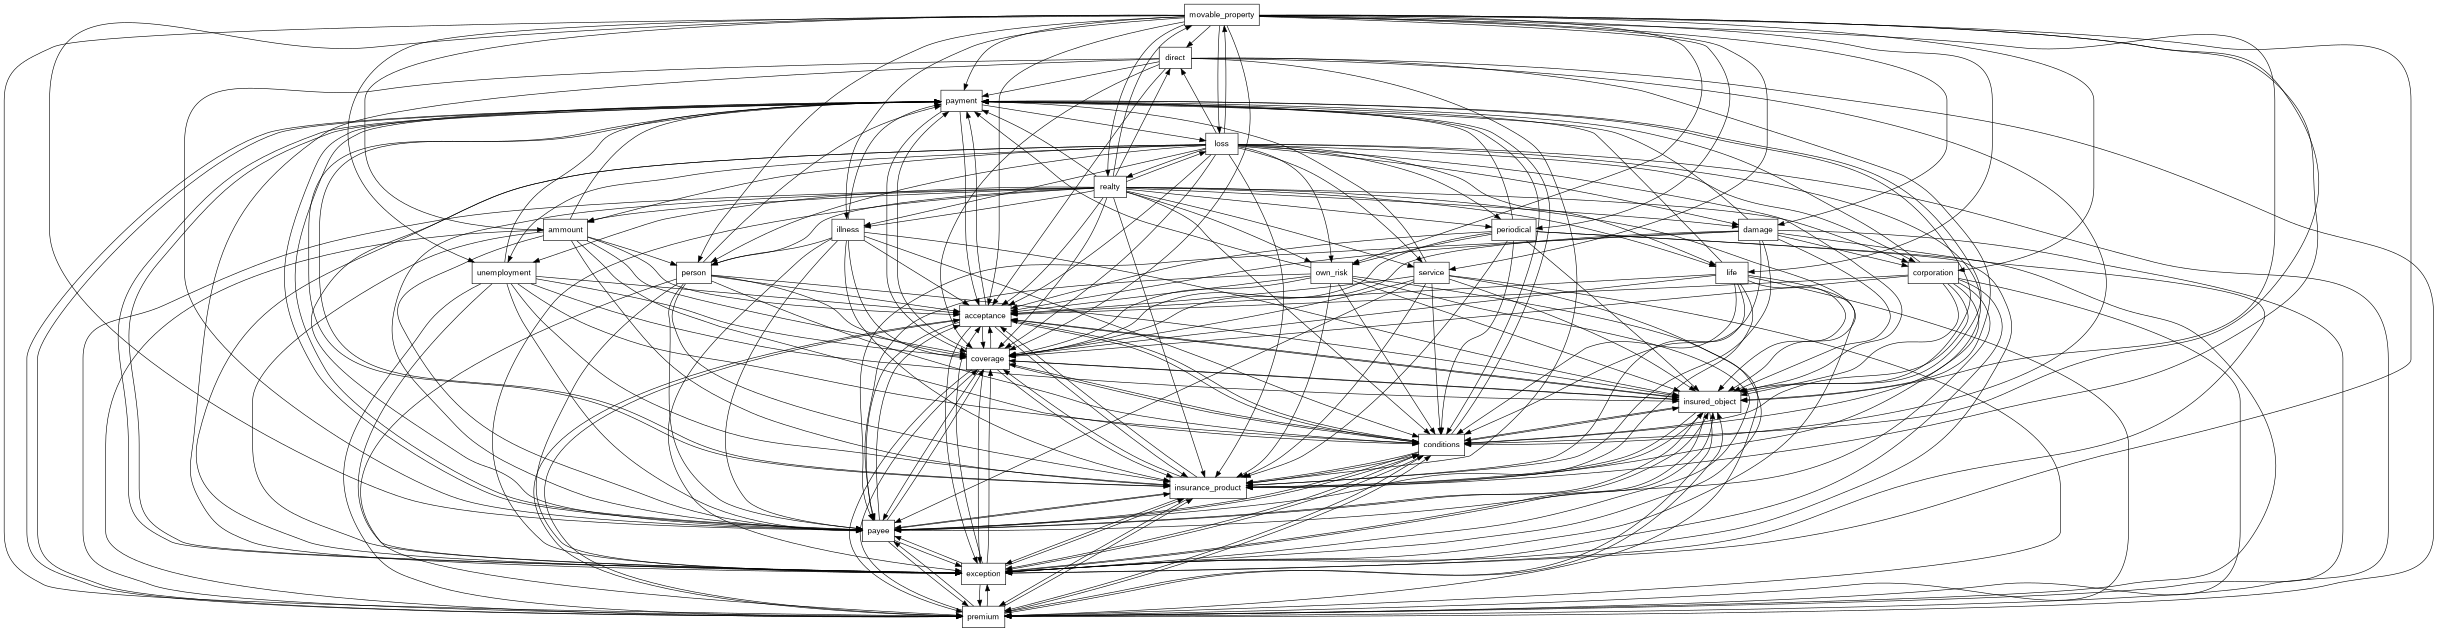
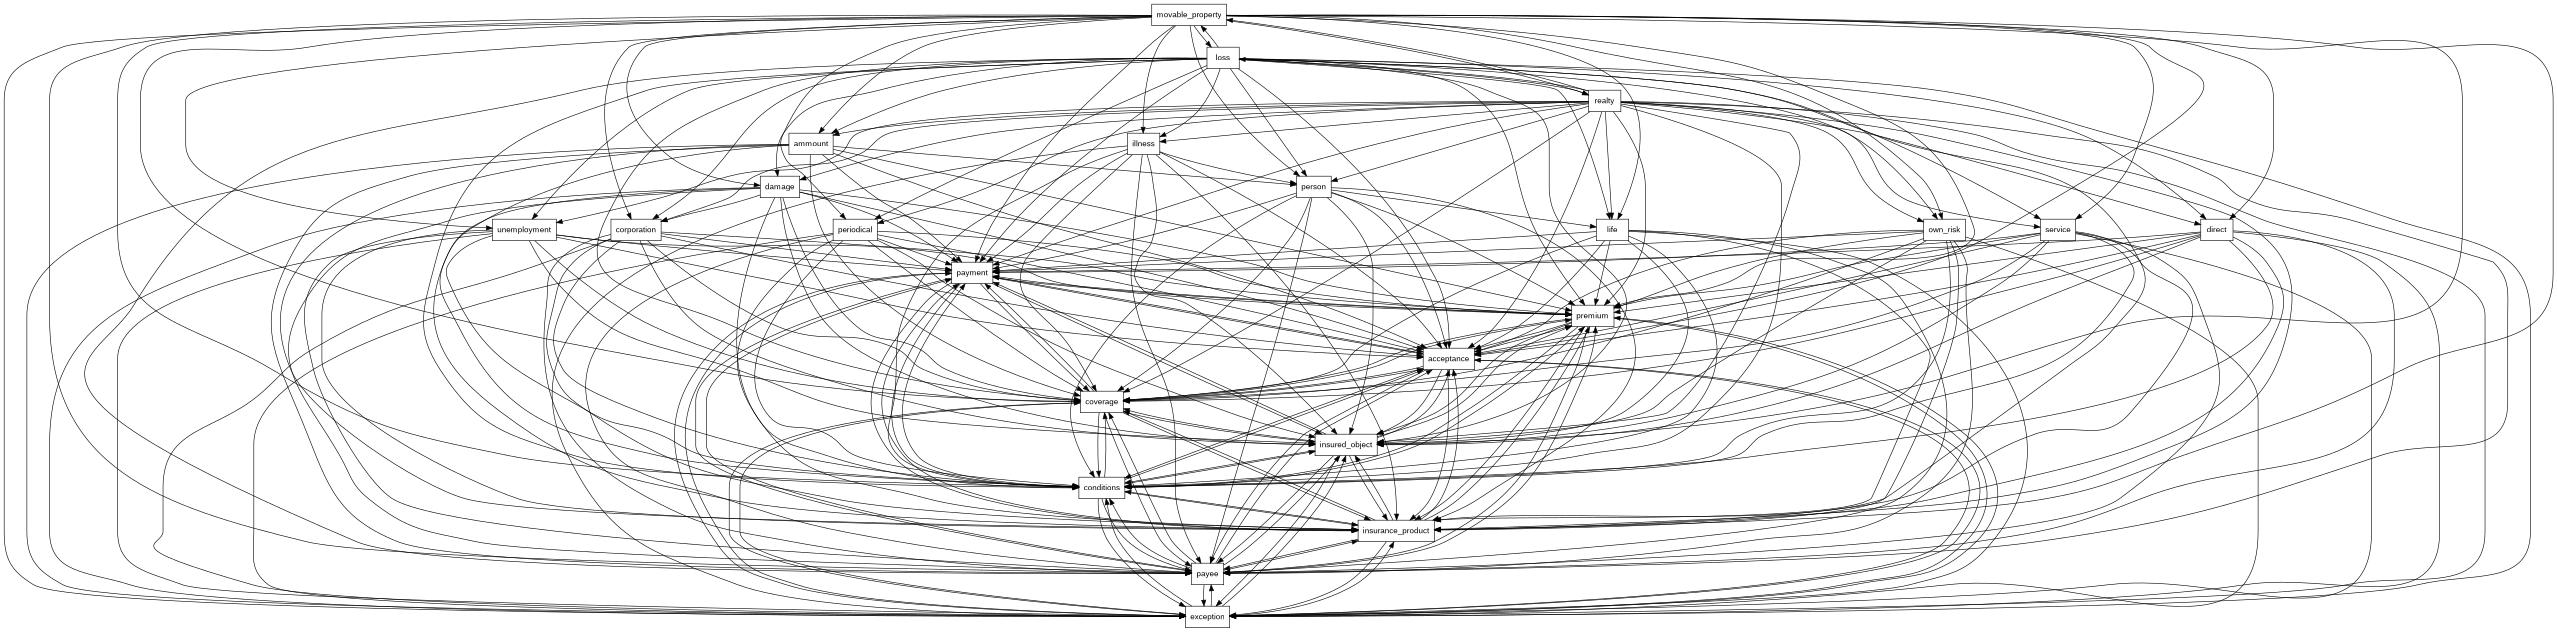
(1091, 122) -> (1082, 158)
(1425, 247) -> (661, 480)
(540, 464) -> (1441, 205)
